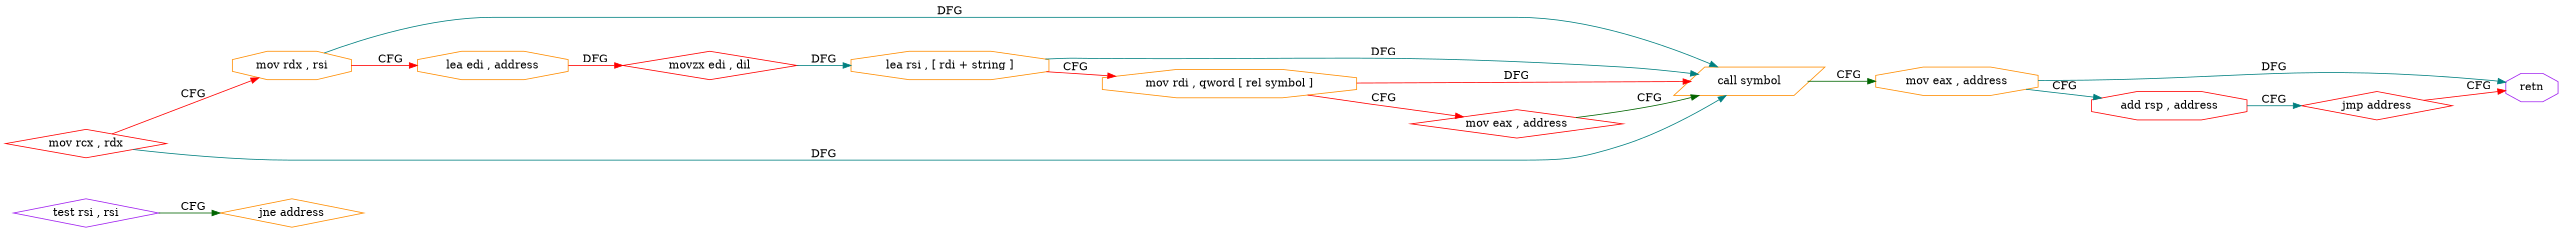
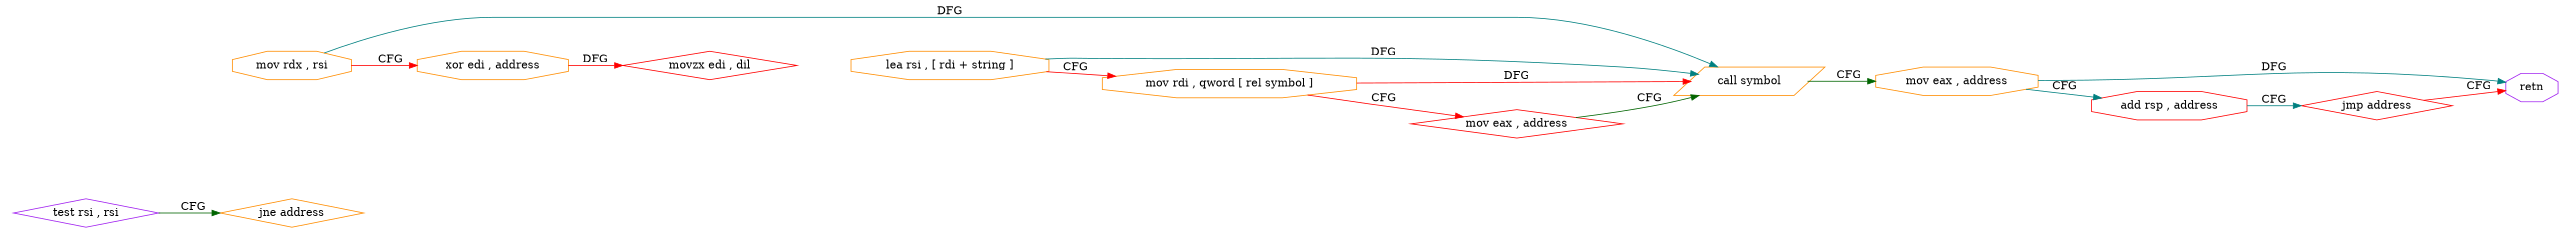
(493, 65) -> (493, 65)
(820, 65) -> none
(86, 144) -> none
